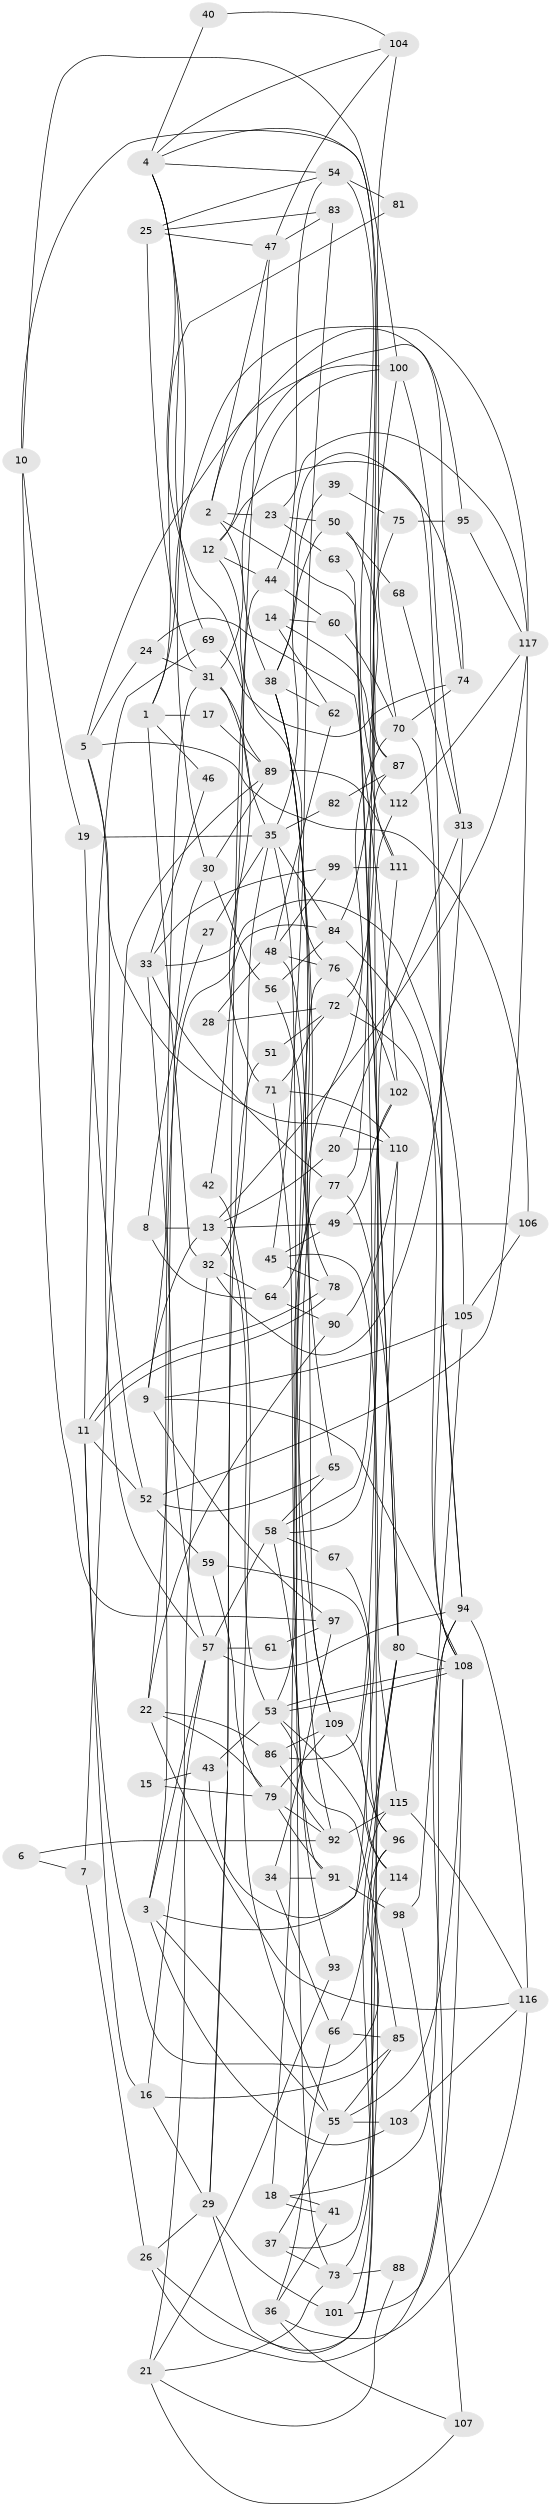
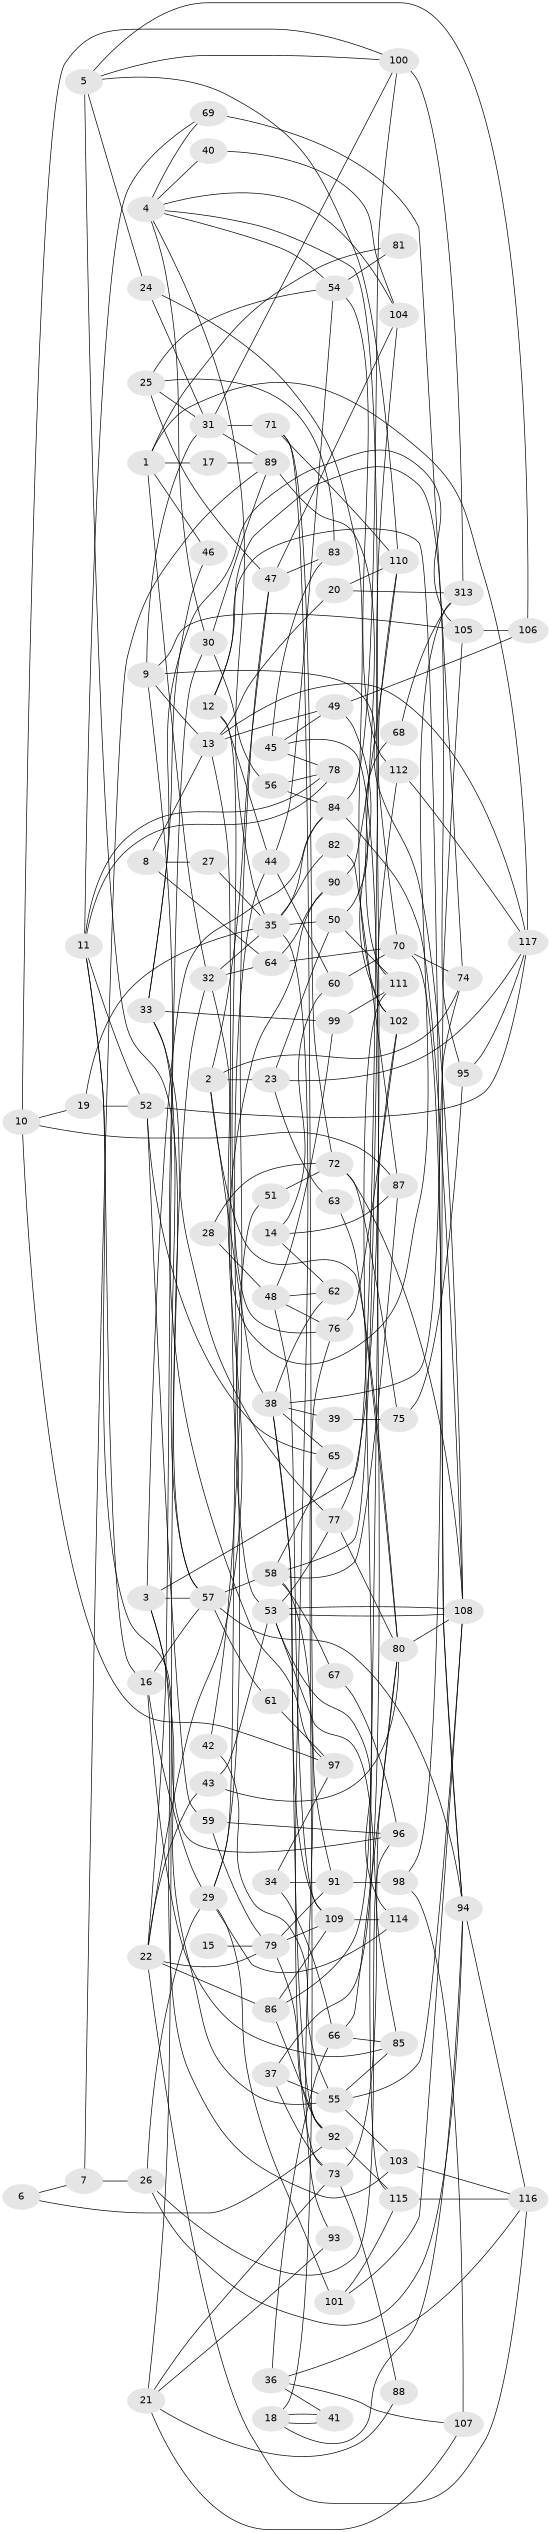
(171, 1778) -> (164, 1866)
